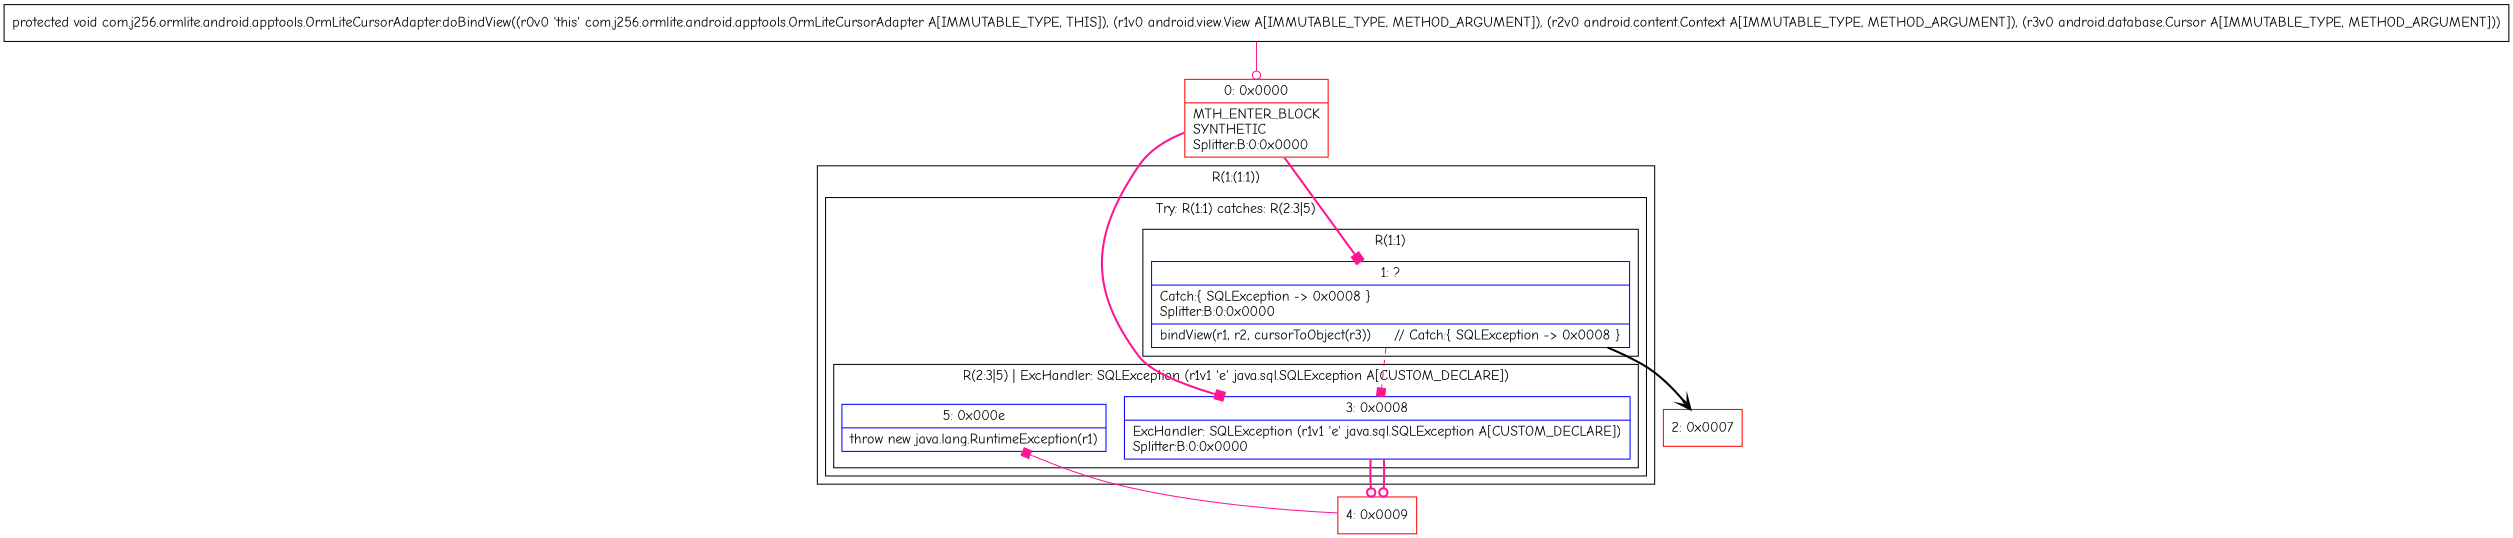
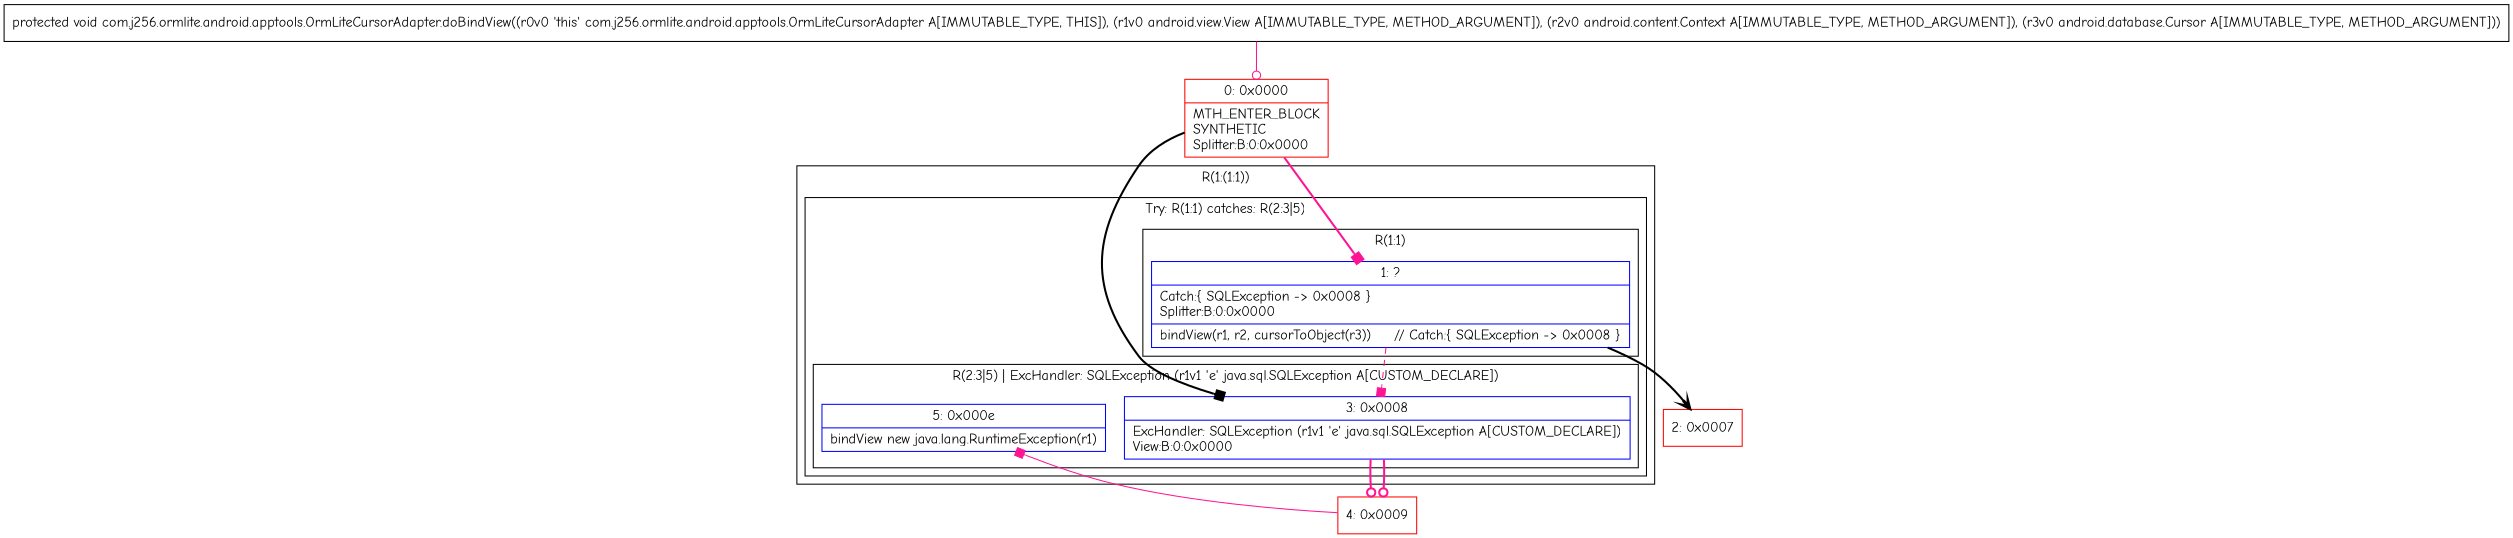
(1103, 275) -> (1103, 275)
(974, 439) -> (964, 439)
(1190, 447) -> (1183, 447)
